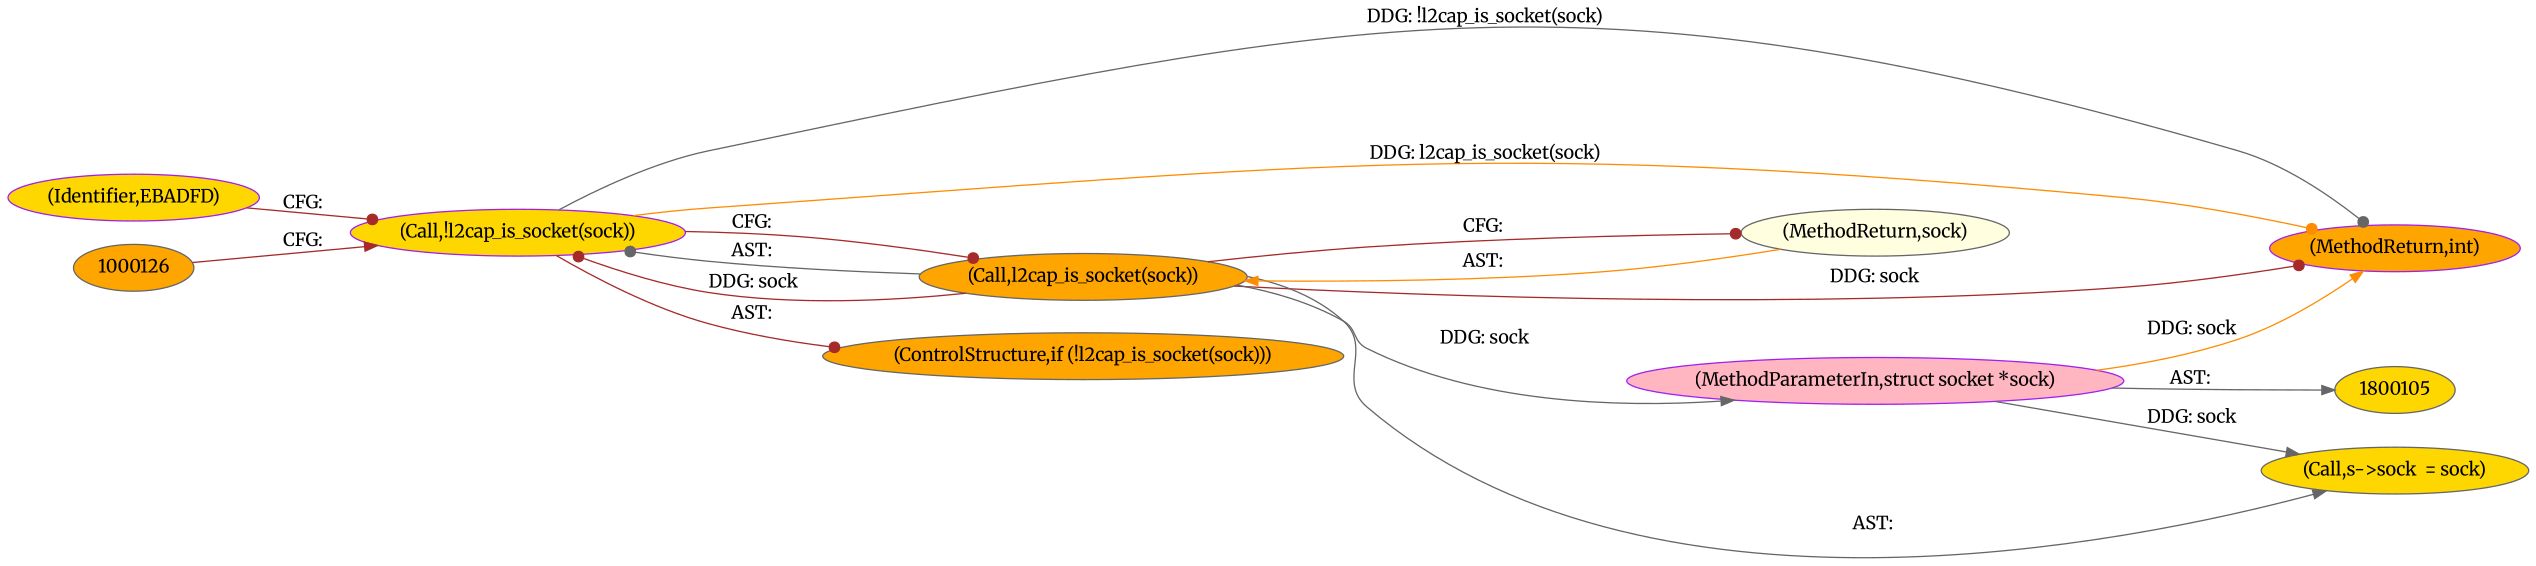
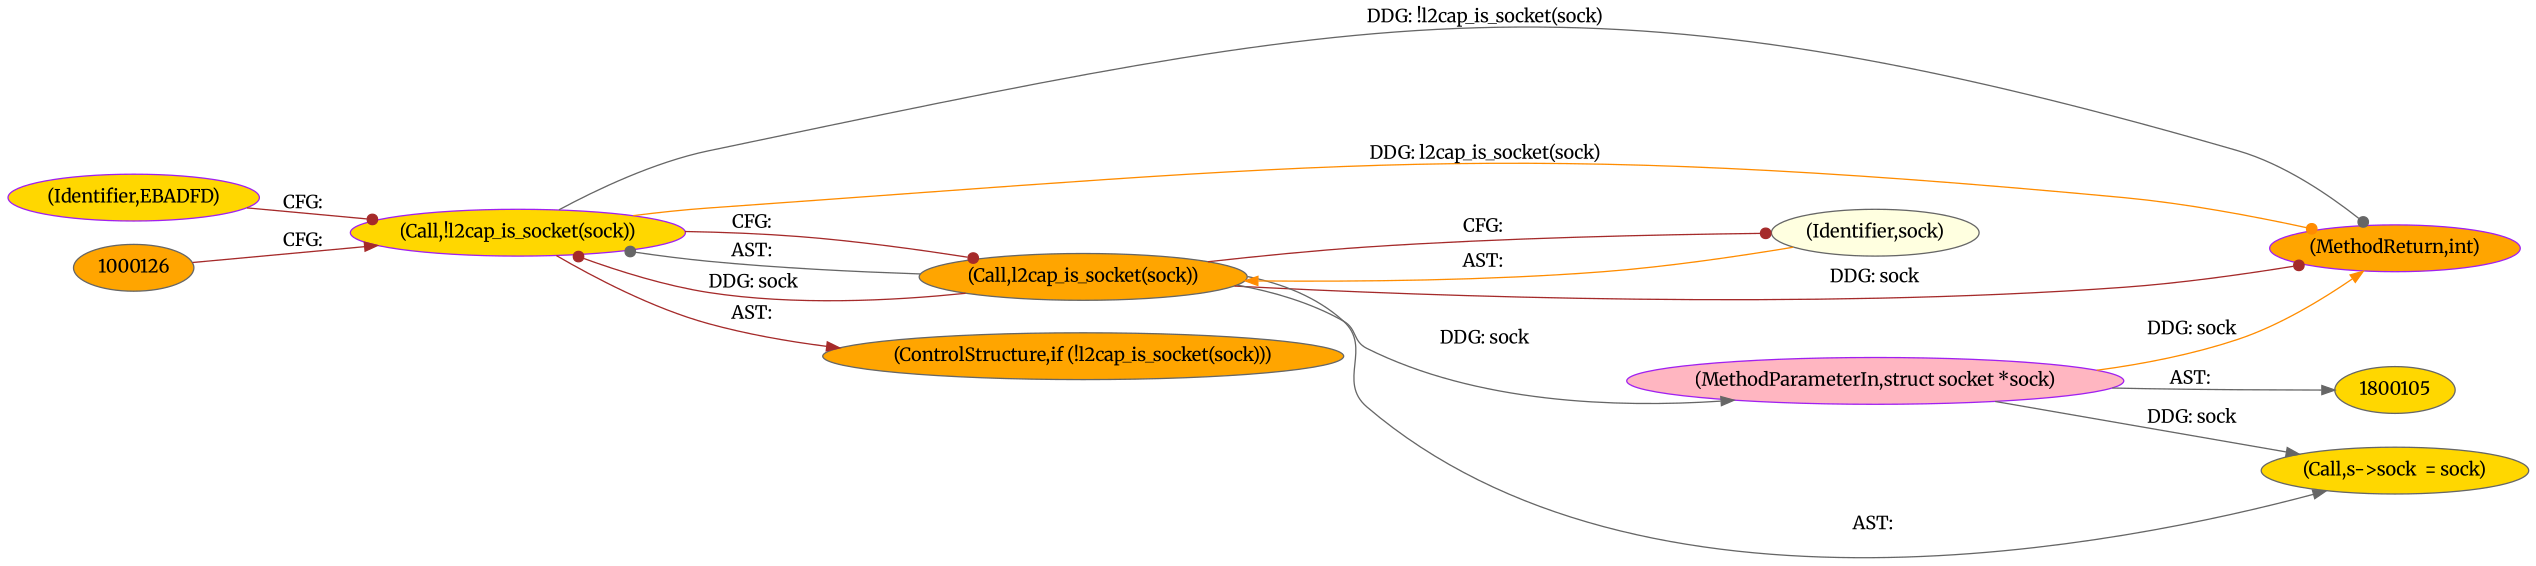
(1875, 233) -> (1875, 233)
(687, 317) -> (686, 317)
